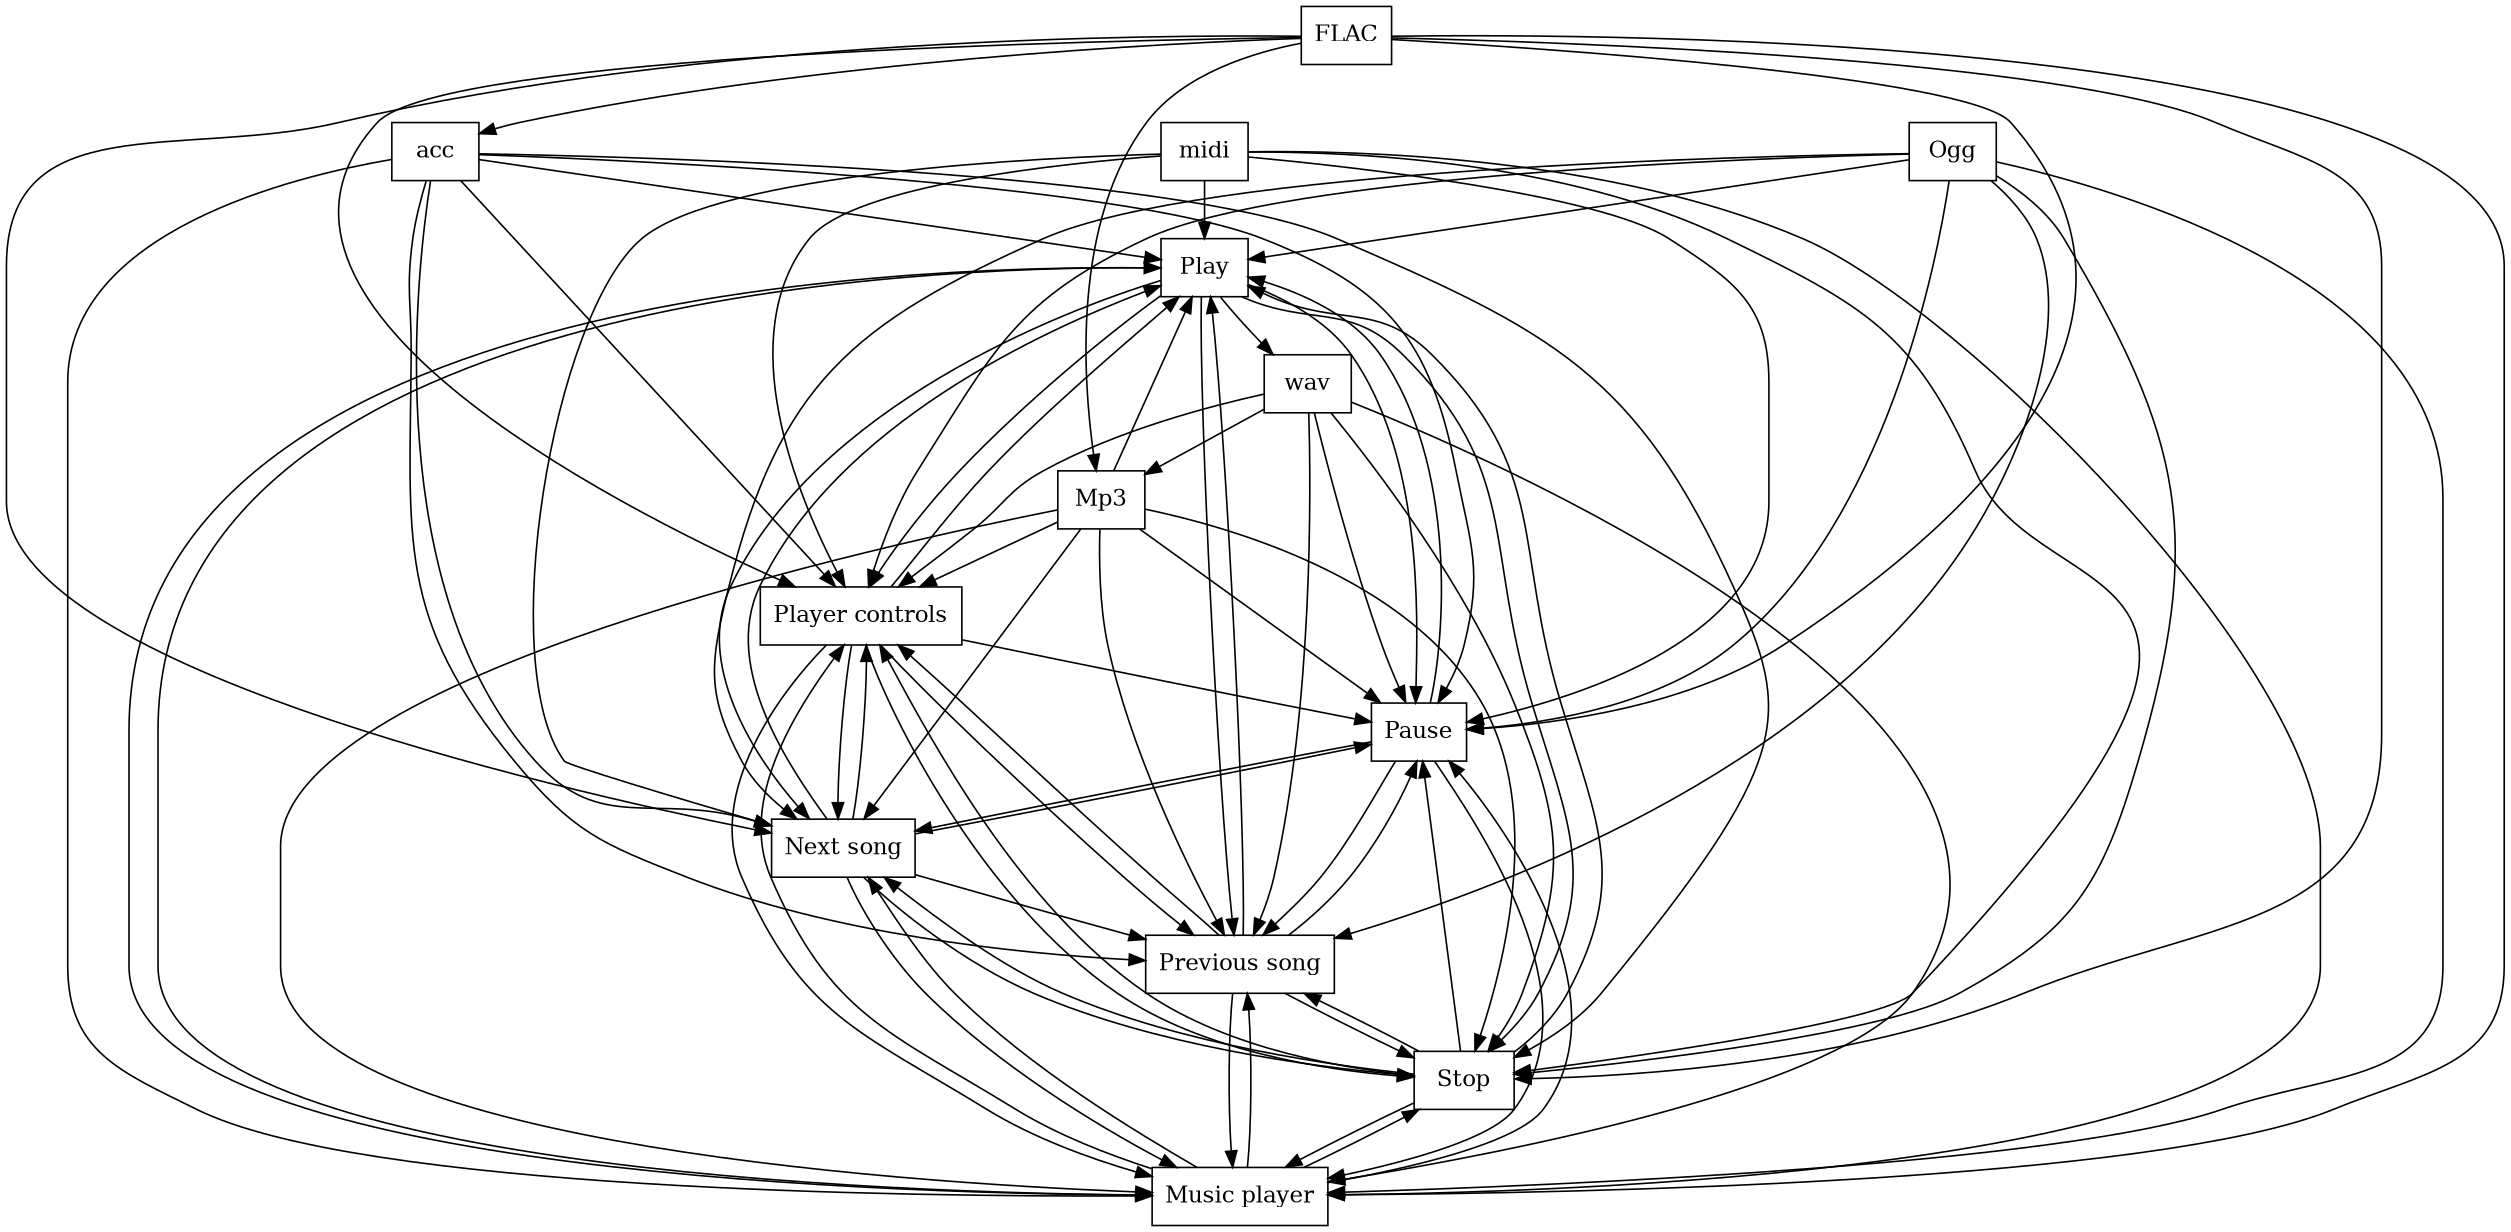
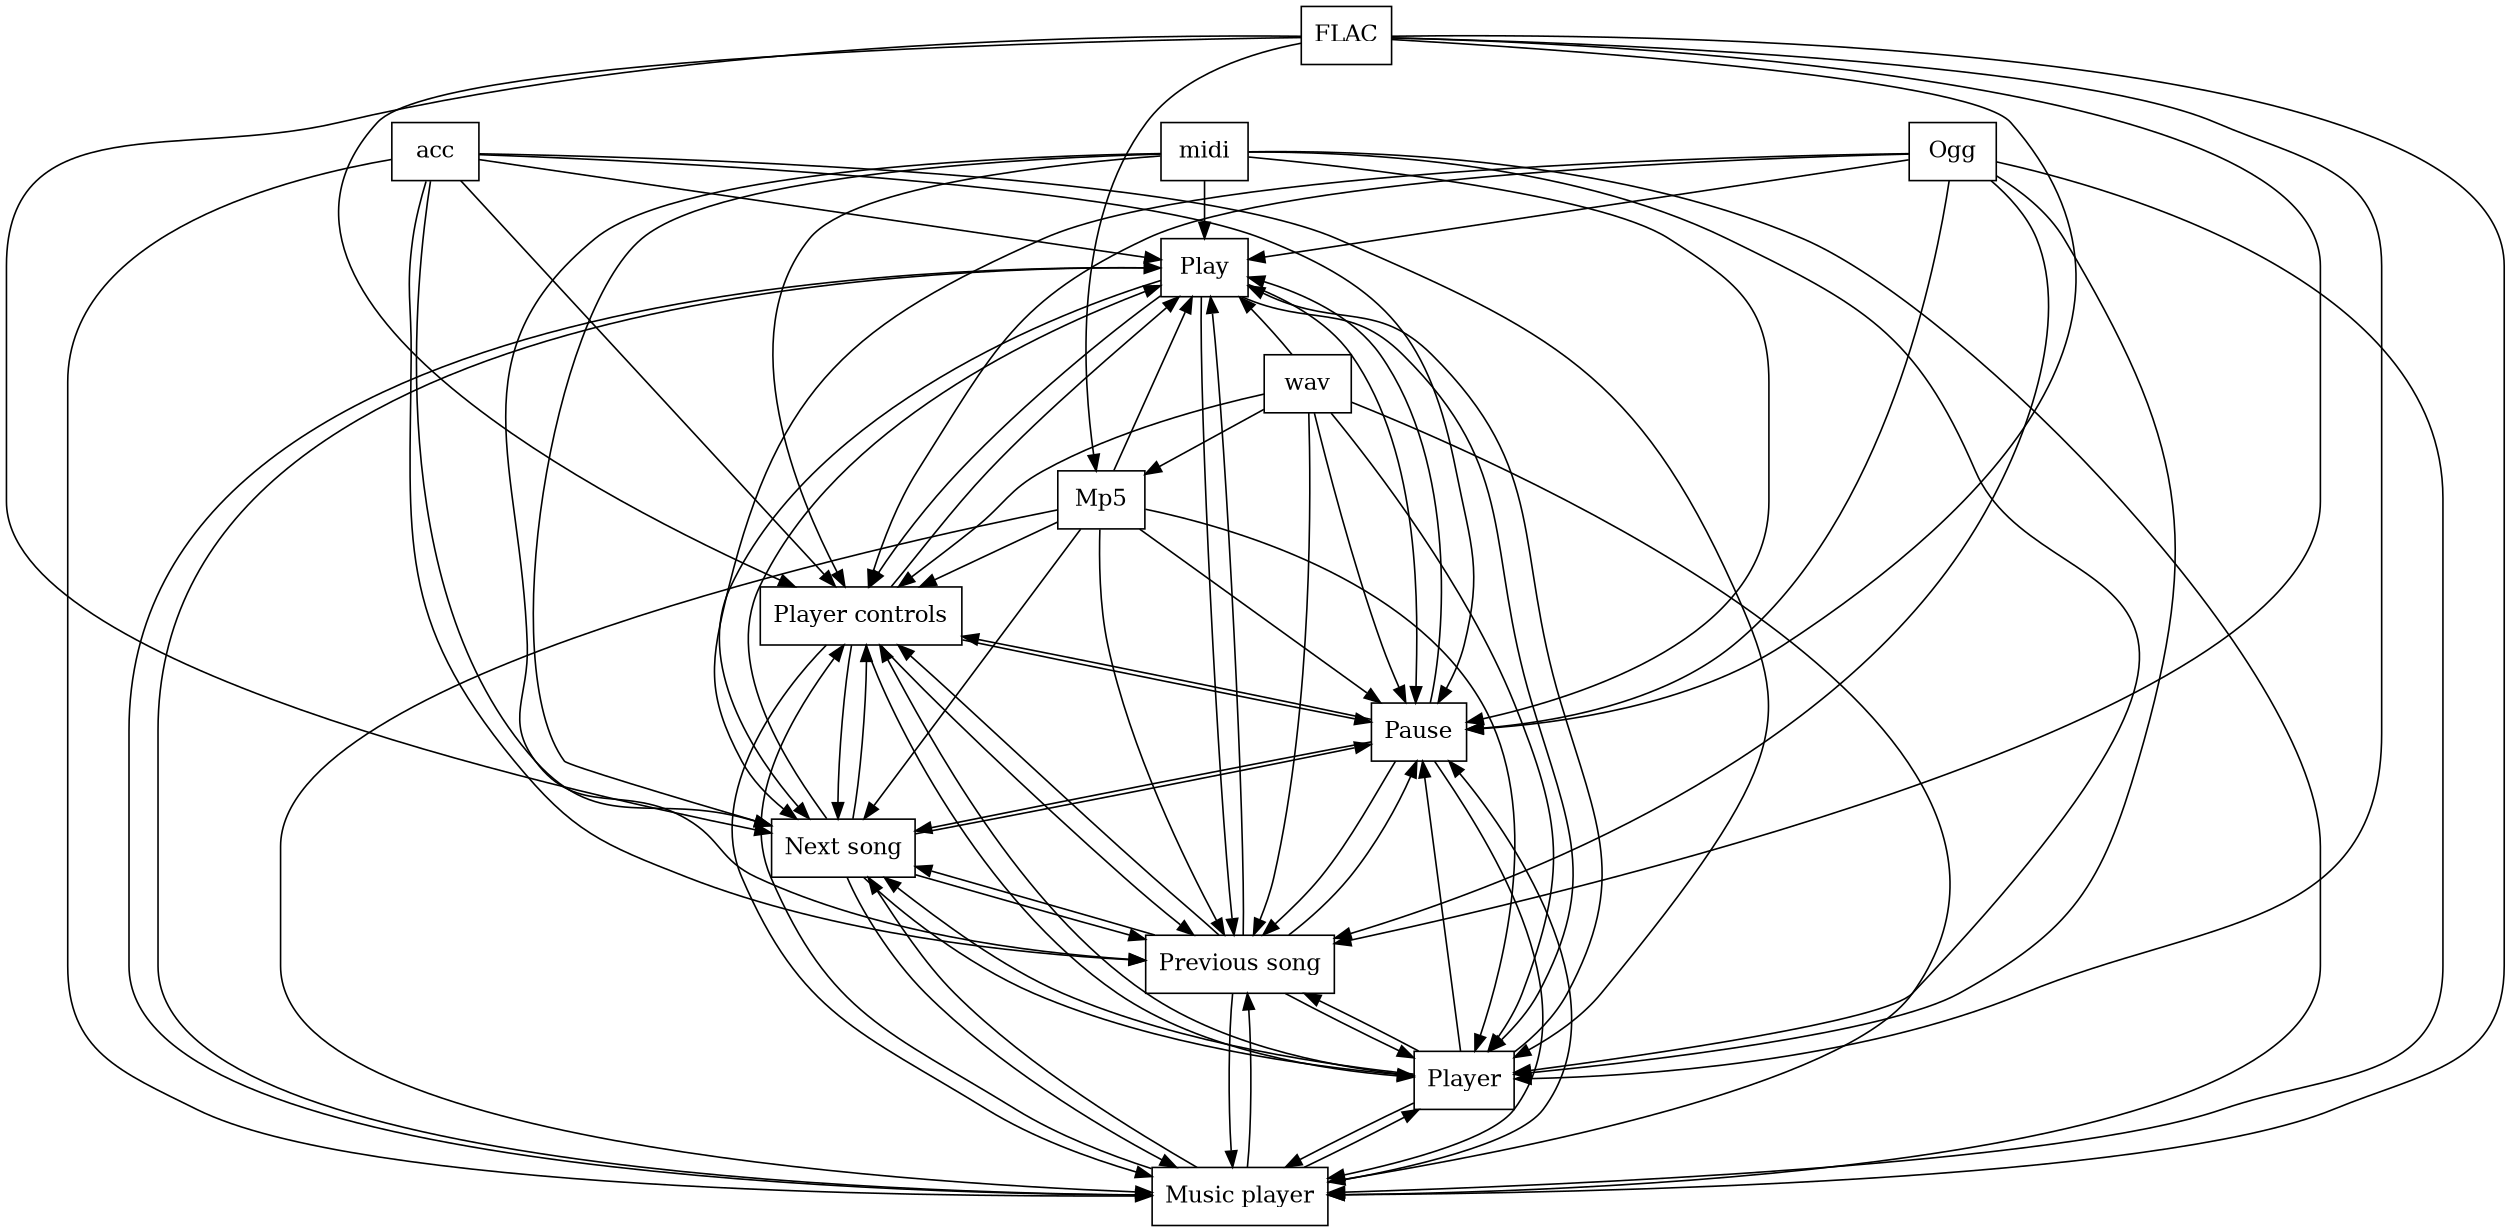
(896, 66) -> (2320, 437)
(1241, 320) -> (1272, 331)
(1101, 500) -> (1101, 500)
none -> (515, 520)
none -> (1175, 679)
none -> (1043, 903)
(1464, 1080) -> (1464, 1080)
